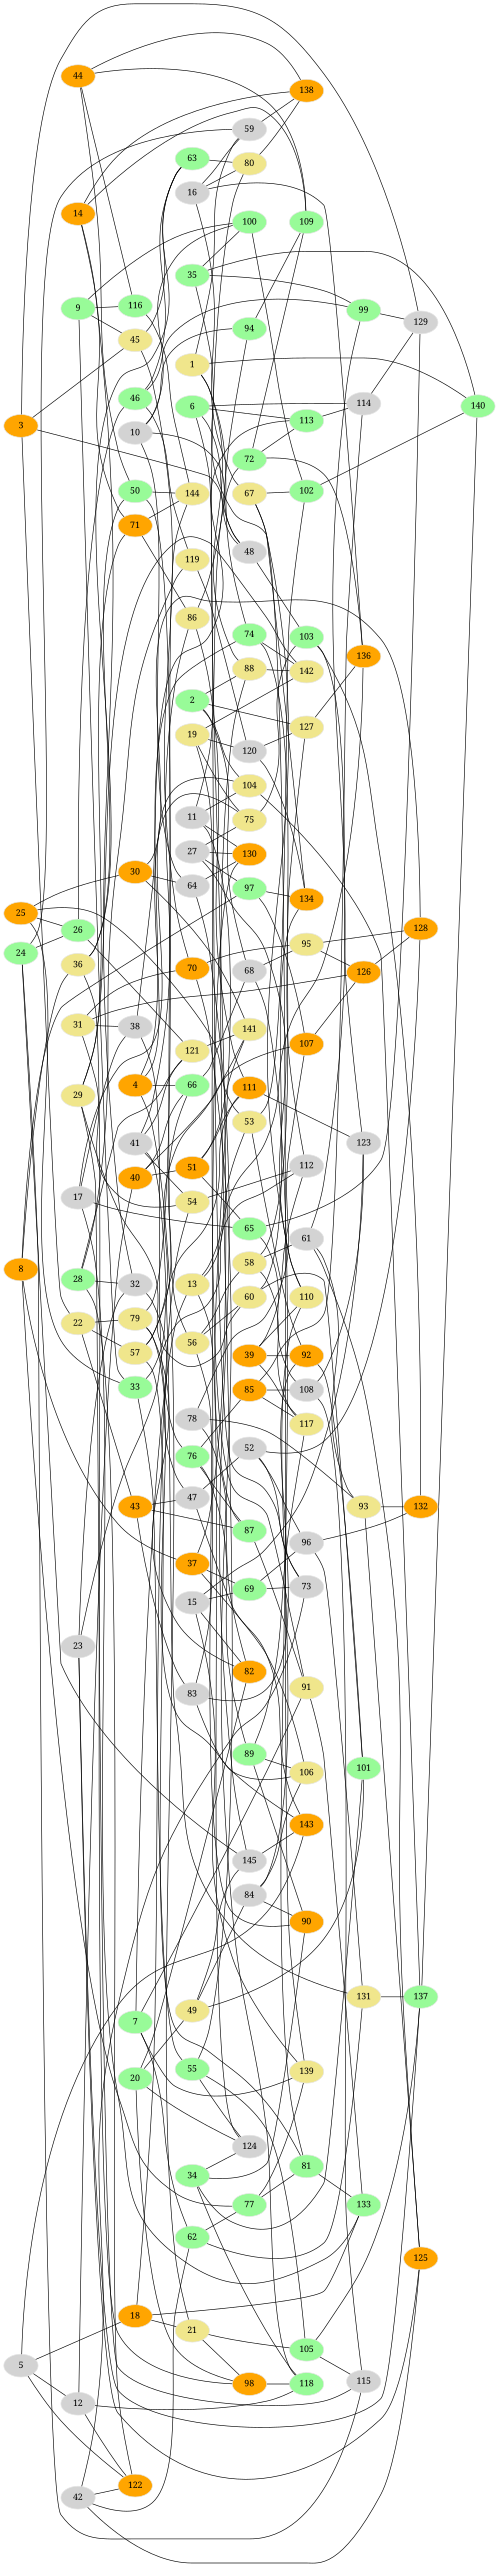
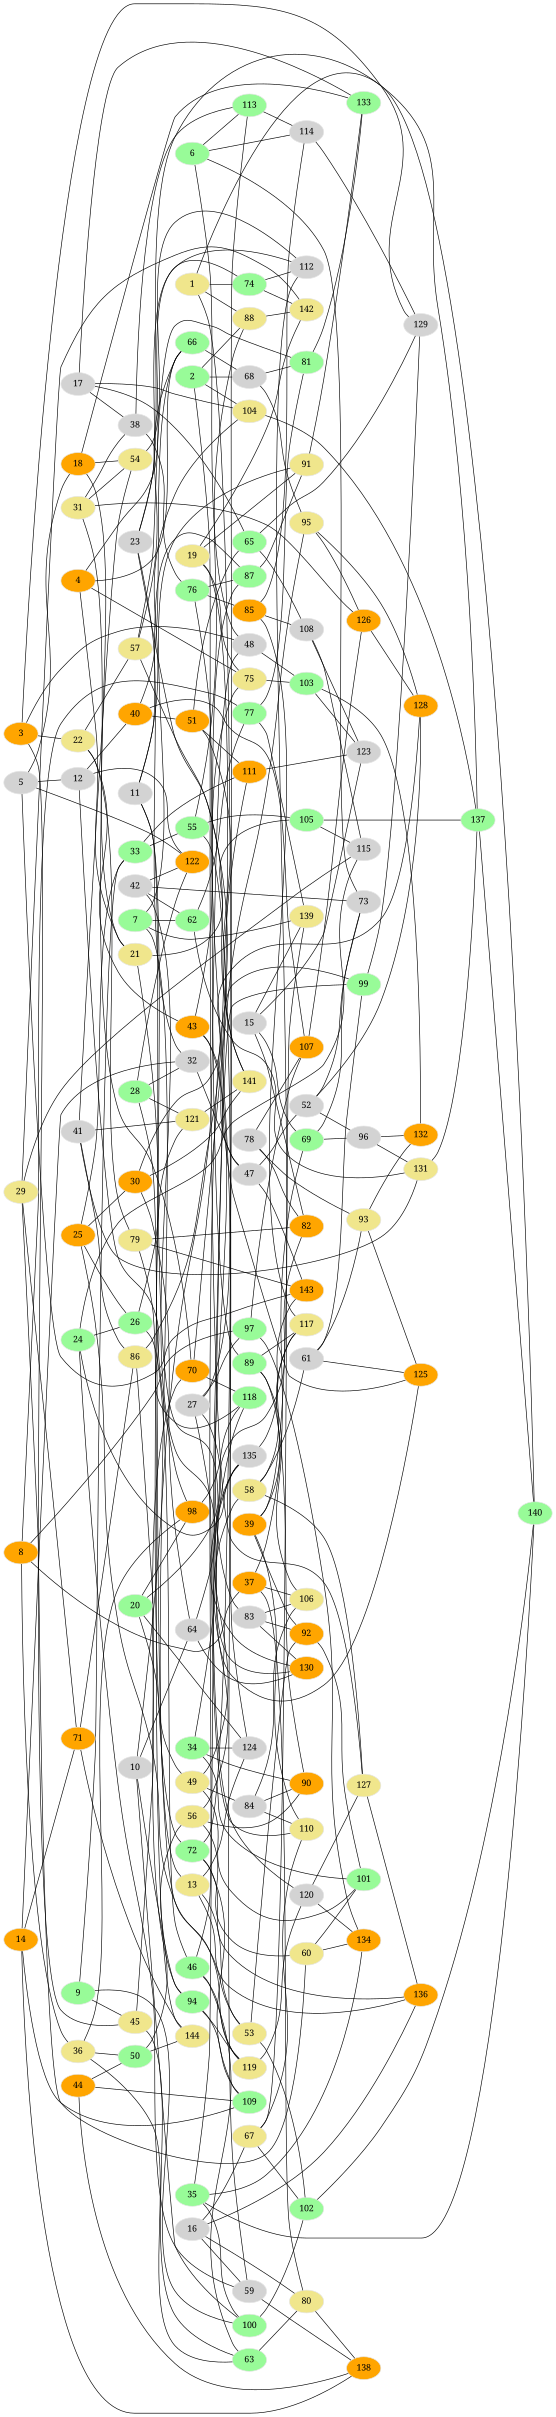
(135, 306) -> none
(249, 1861) -> (249, 1456)
none -> (221, 2035)
